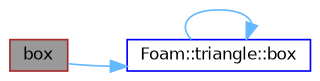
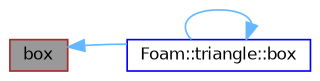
(89, 65) -> (106, 45)
